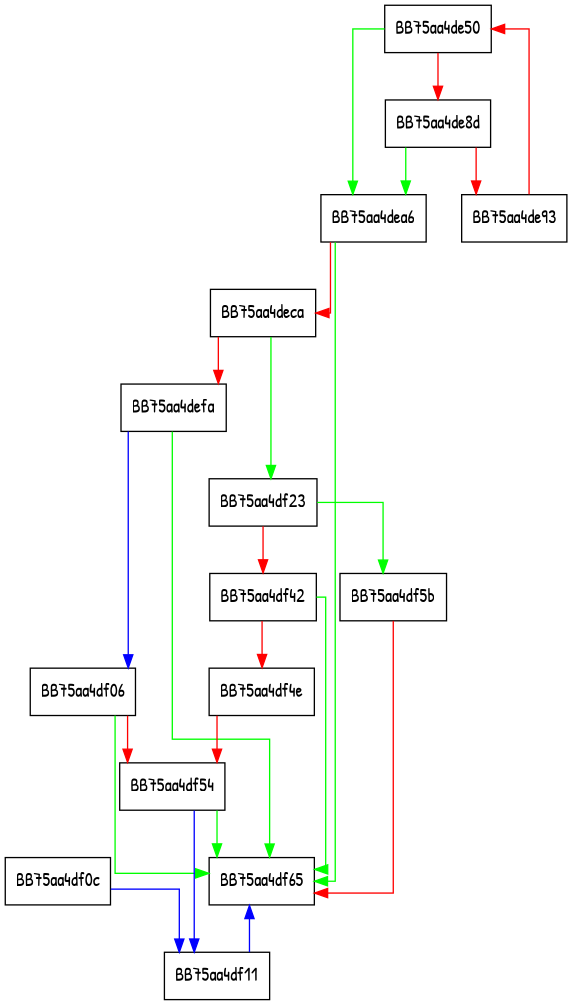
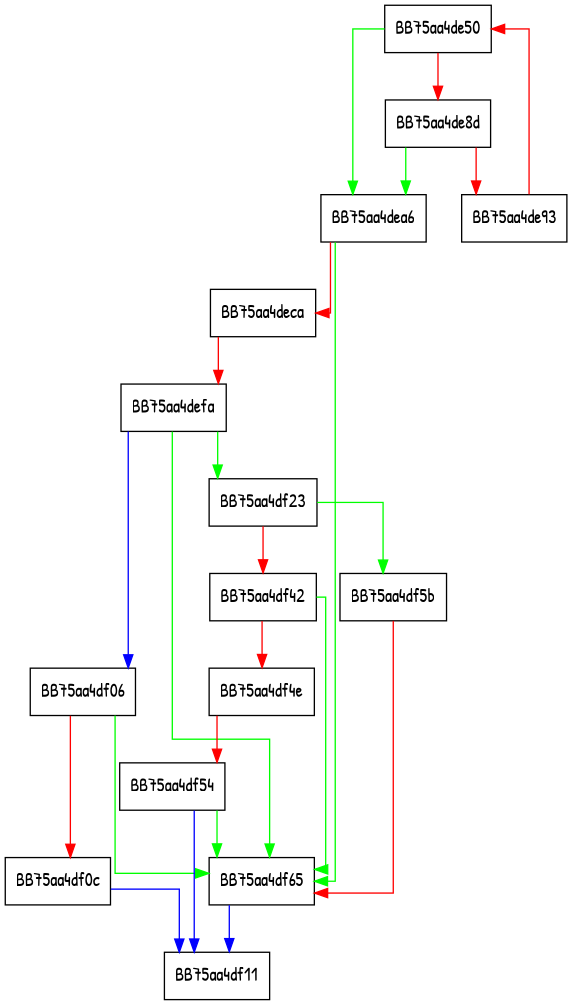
(271, 401) -> (218, 448)
(128, 732) -> (70, 780)
(249, 935) -> (229, 922)
